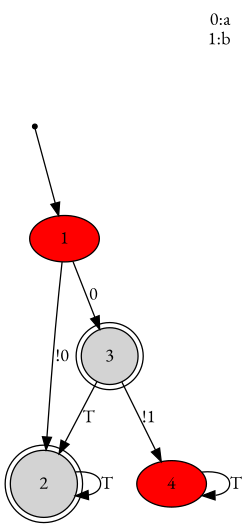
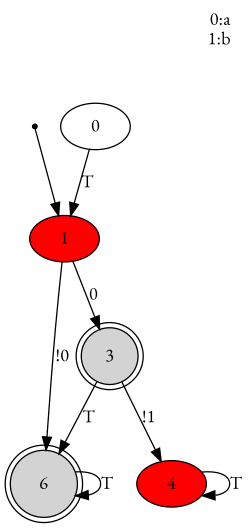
none -> (95, 126)
(44, 484) -> (44, 484)
